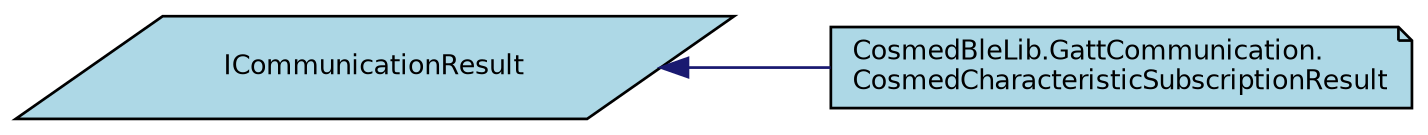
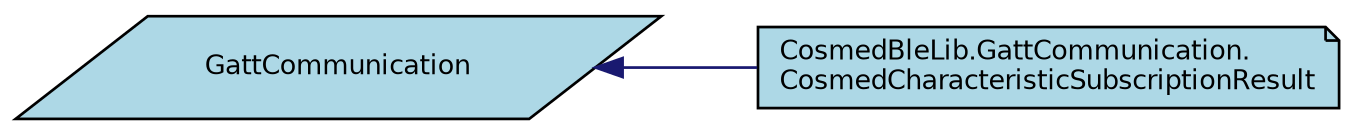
(375, 68) -> (338, 68)
